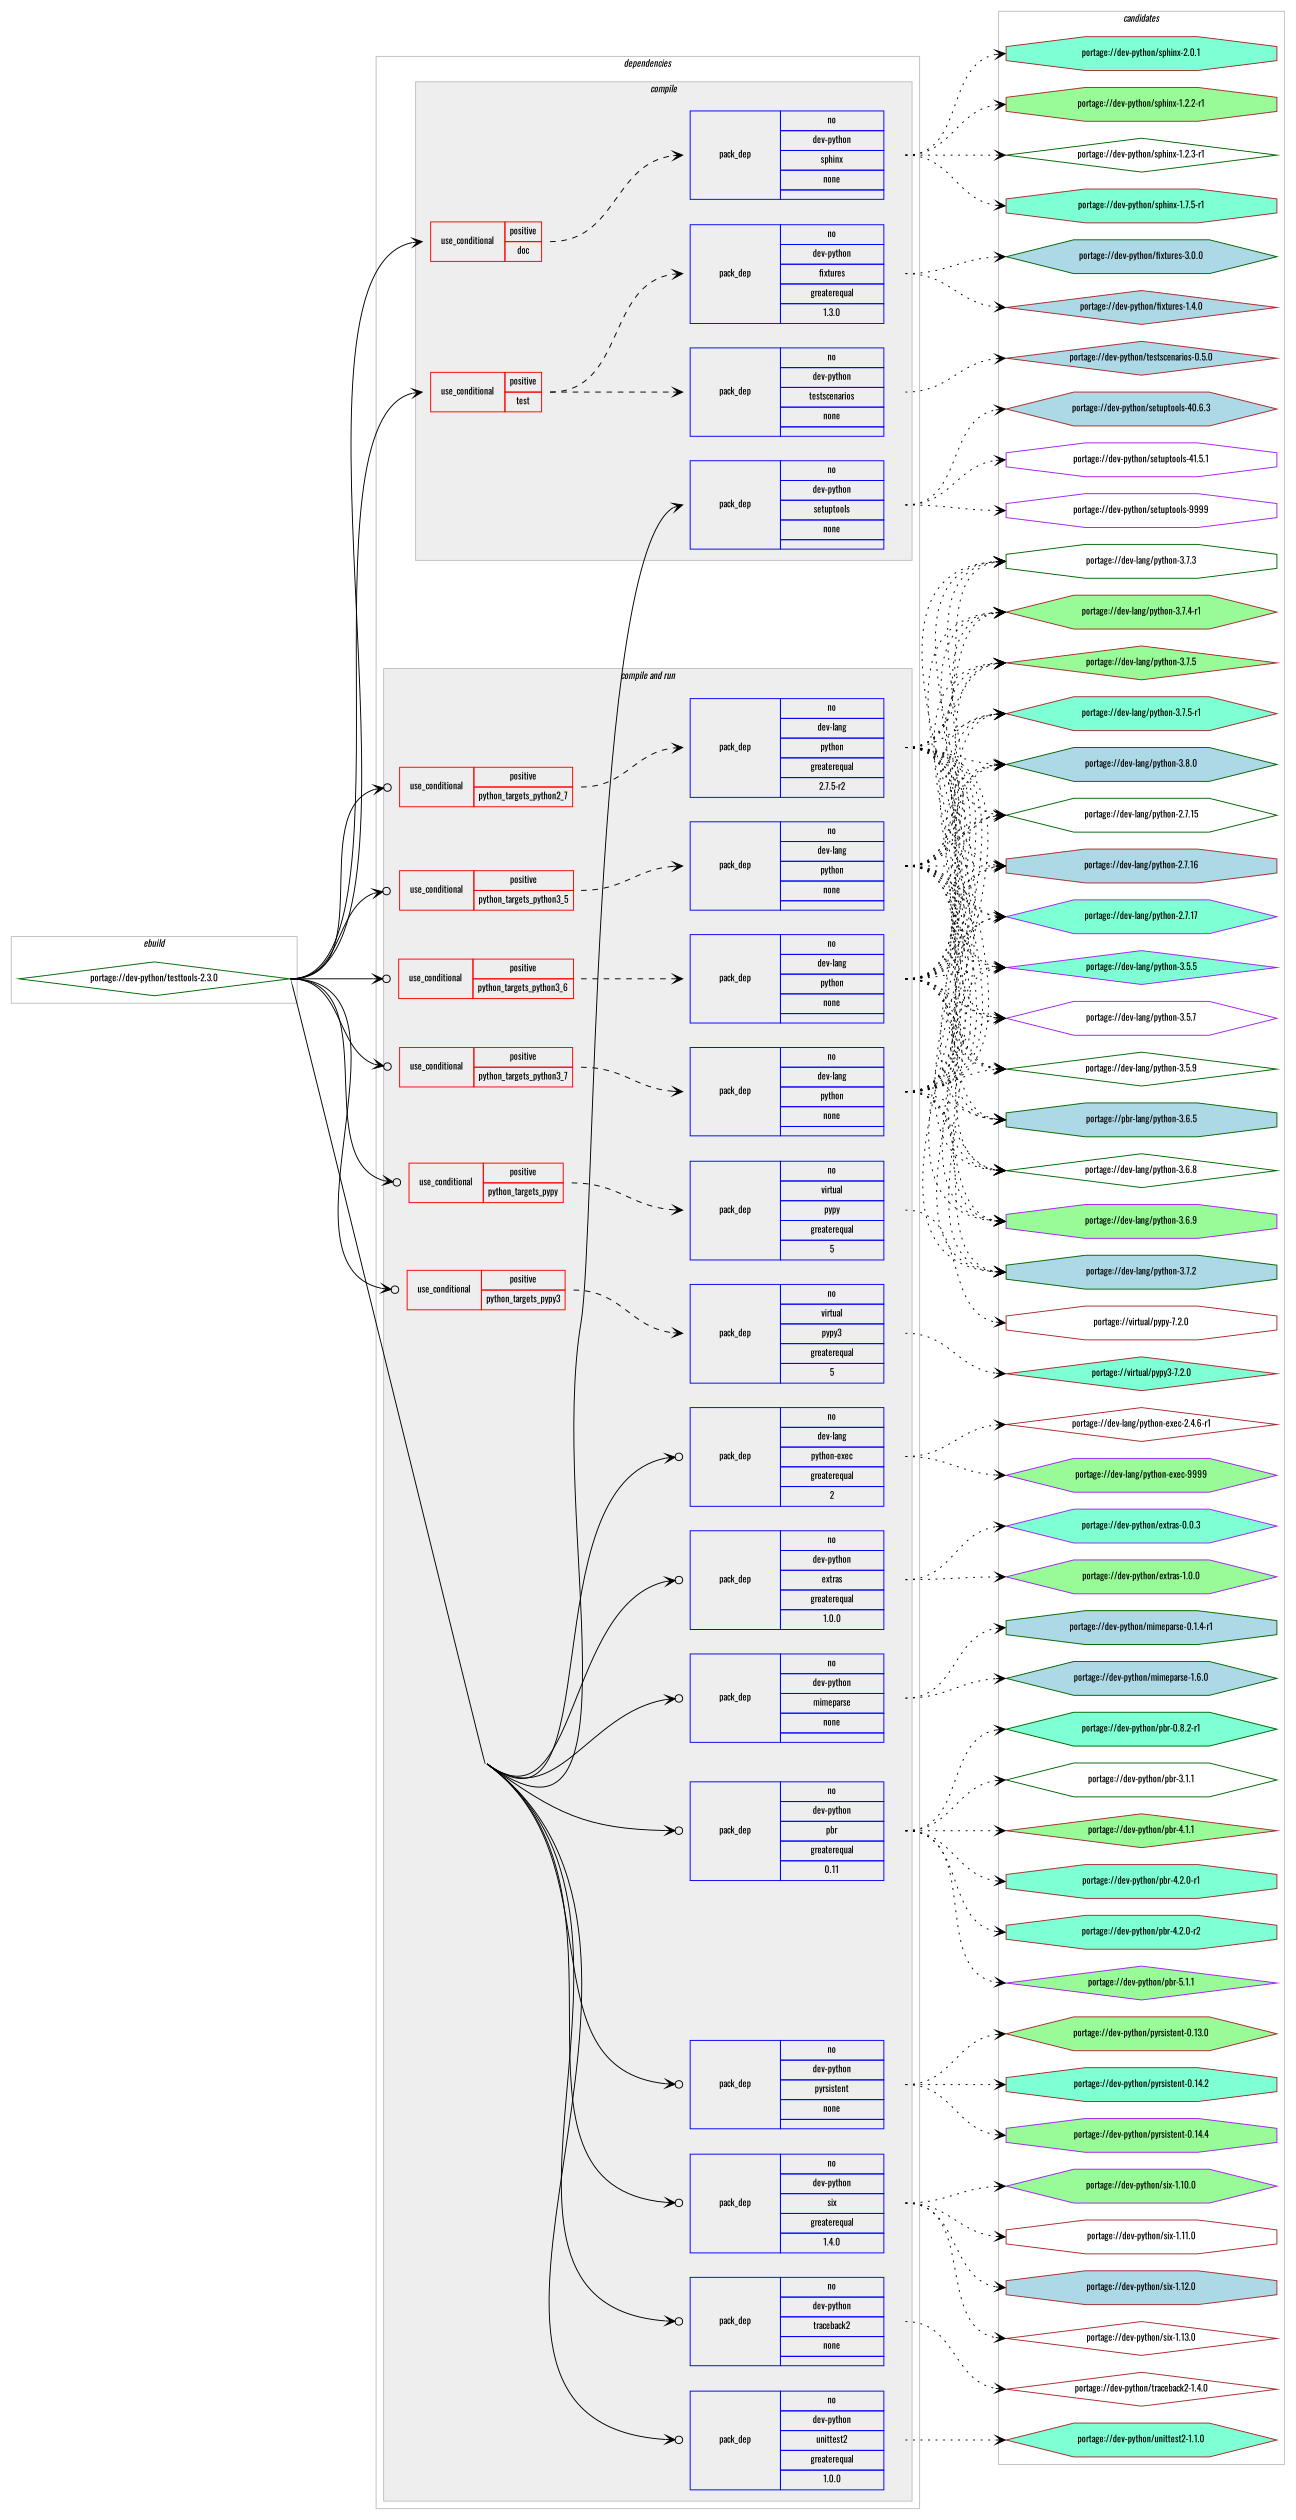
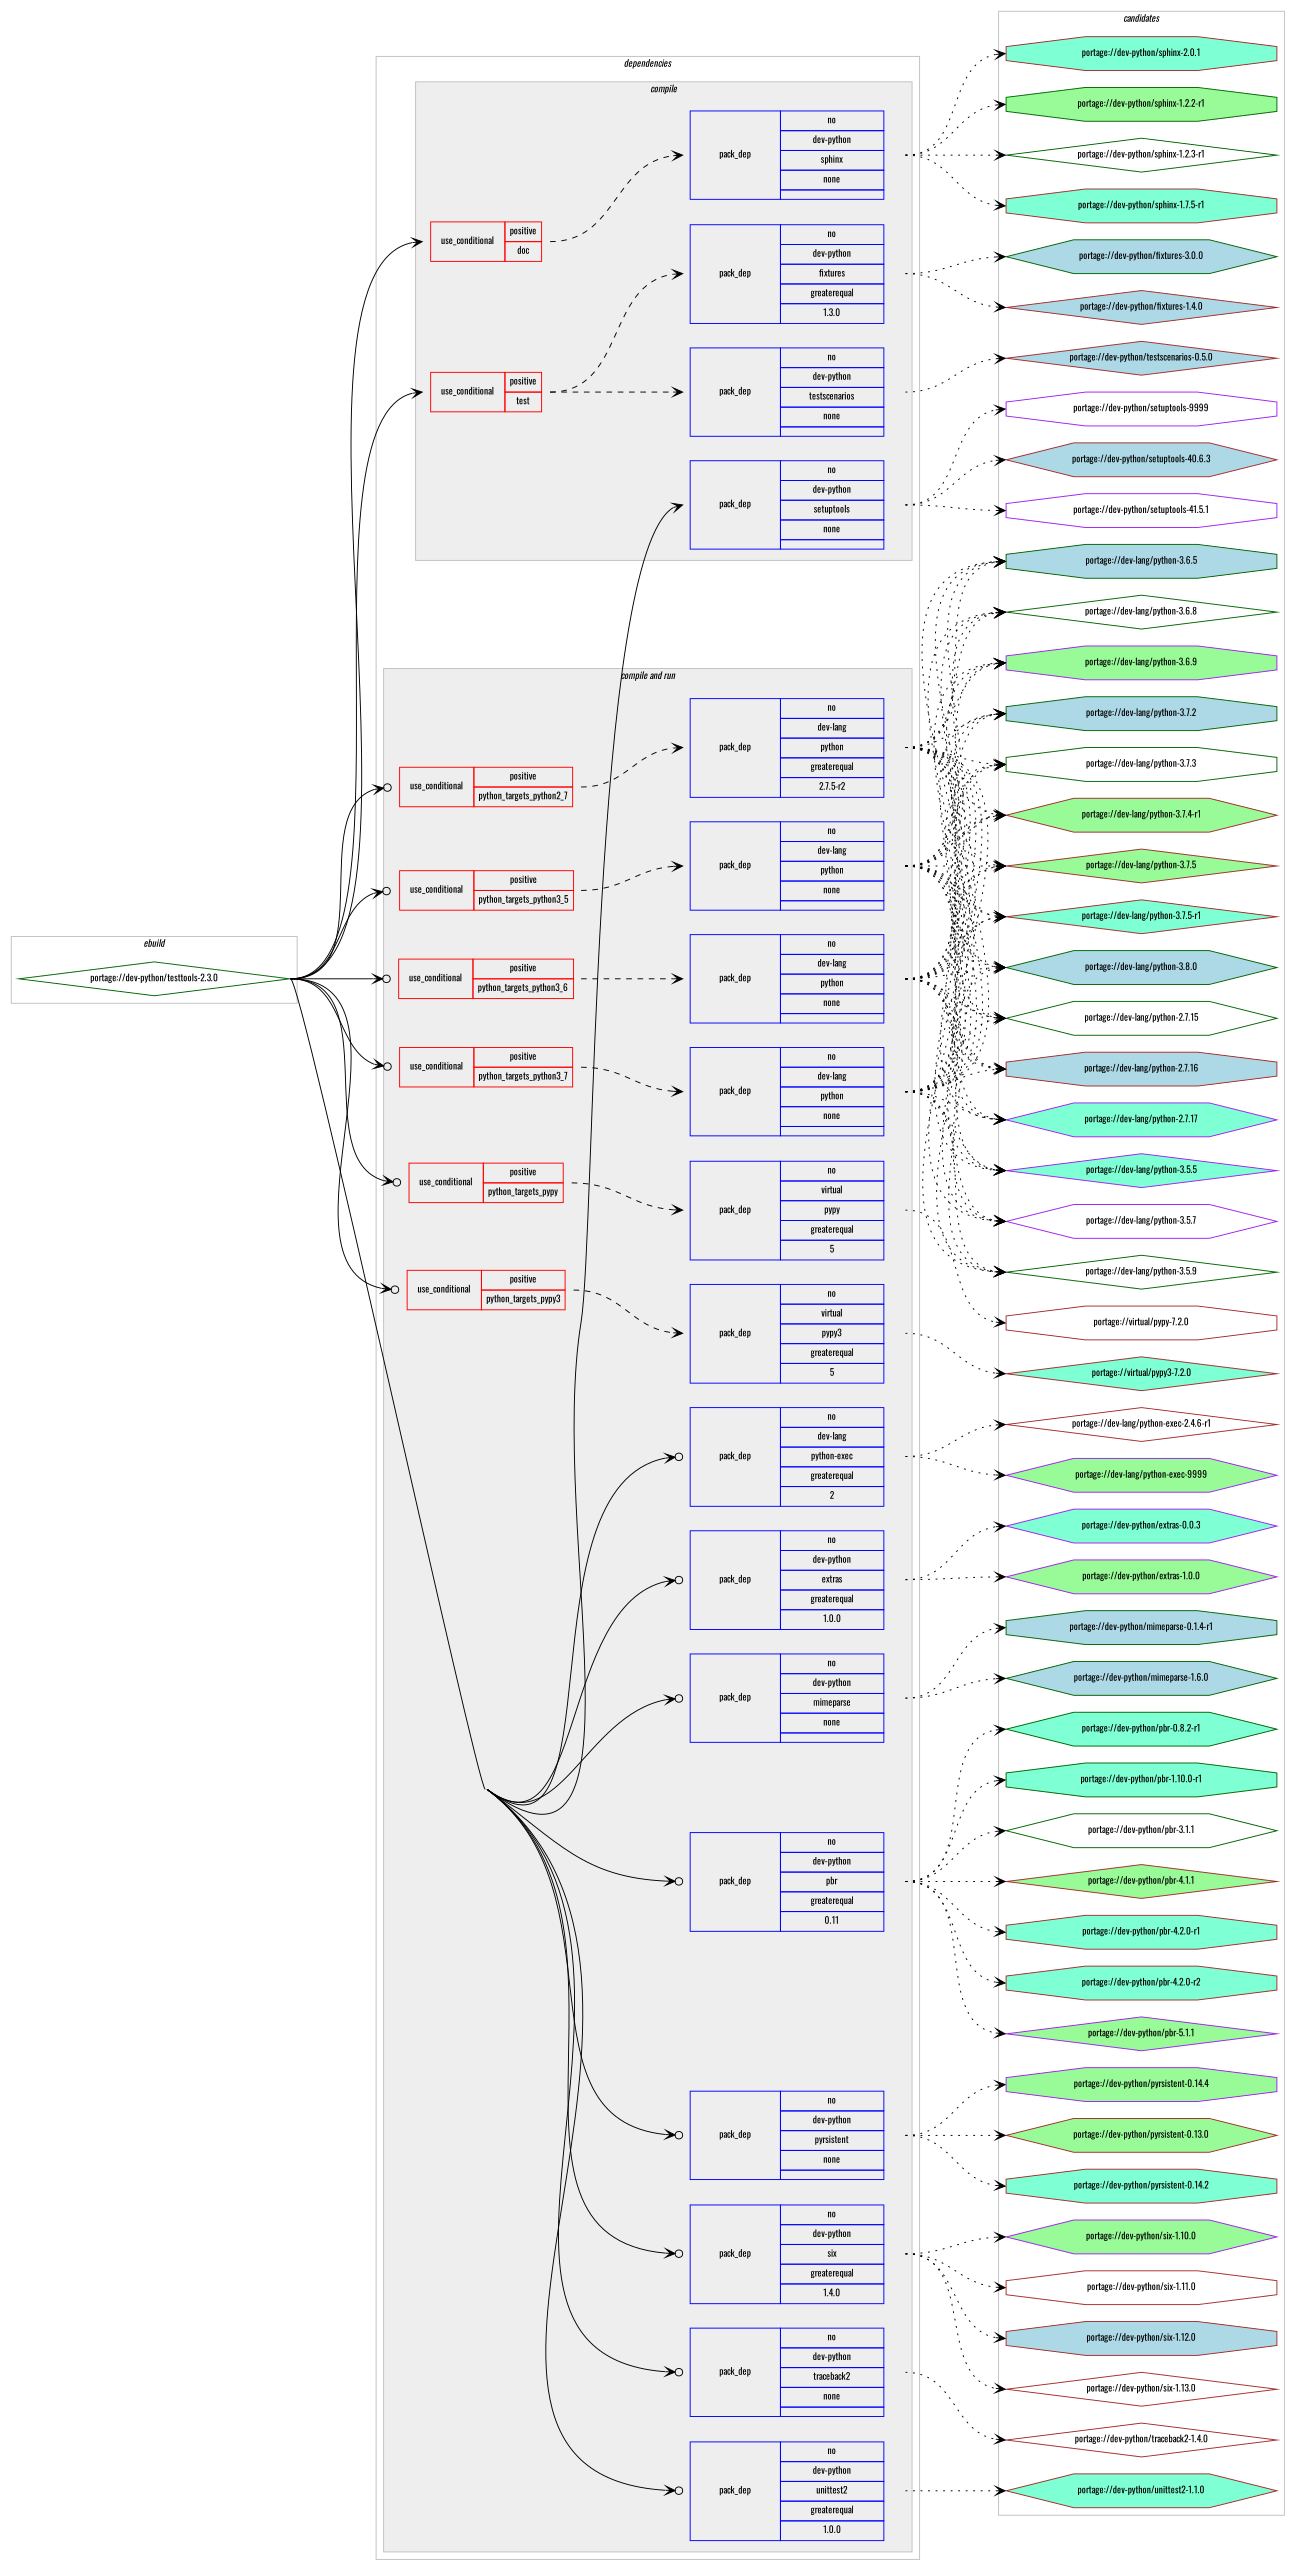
(1141, 104) -> (1141, 104)
(1141, 714) -> (1141, 917)
(1141, 1120) -> (1141, 561)
none -> (1141, 1780)
